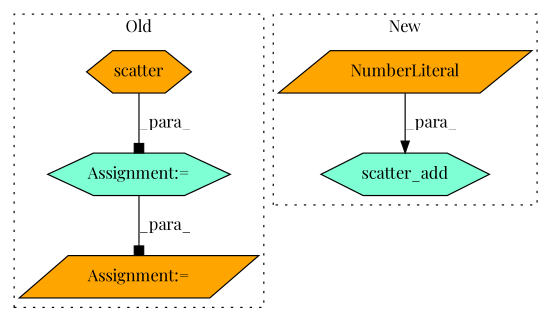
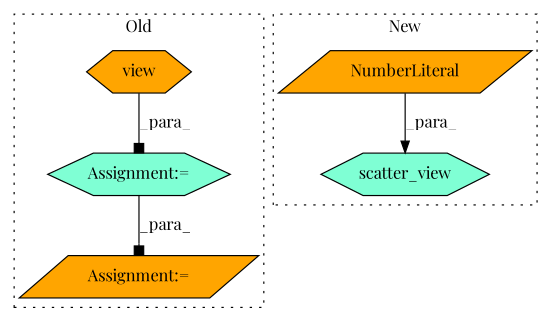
(139, 72) -> (139, 72)
(405, 174) -> (405, 174)
